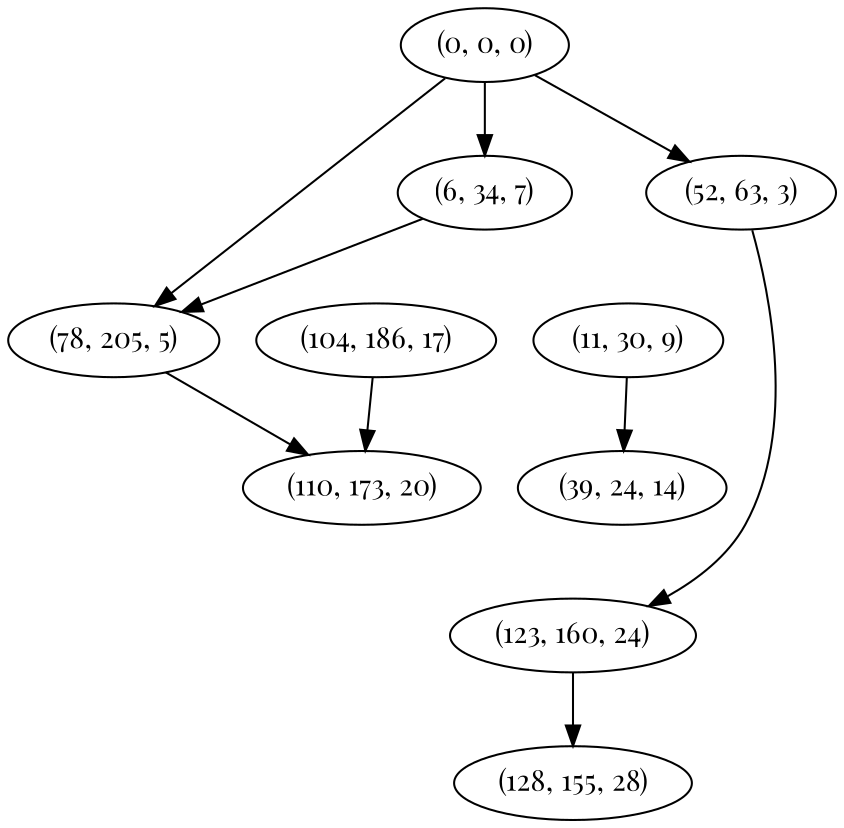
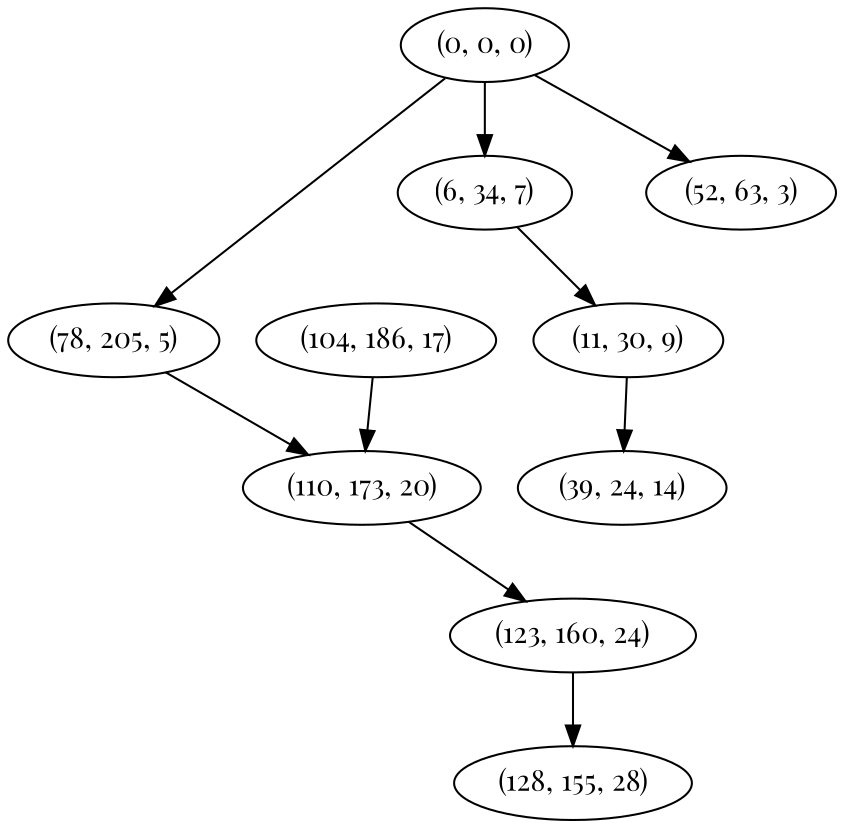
(312, 262) -> (549, 259)
(773, 432) -> (459, 556)
